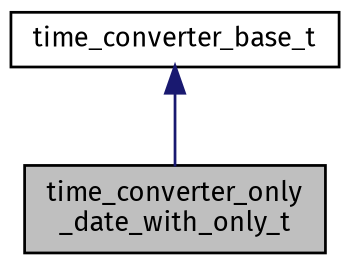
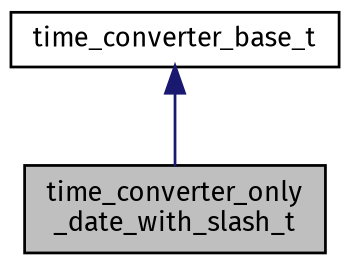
(175, 209) -> (175, 209)
